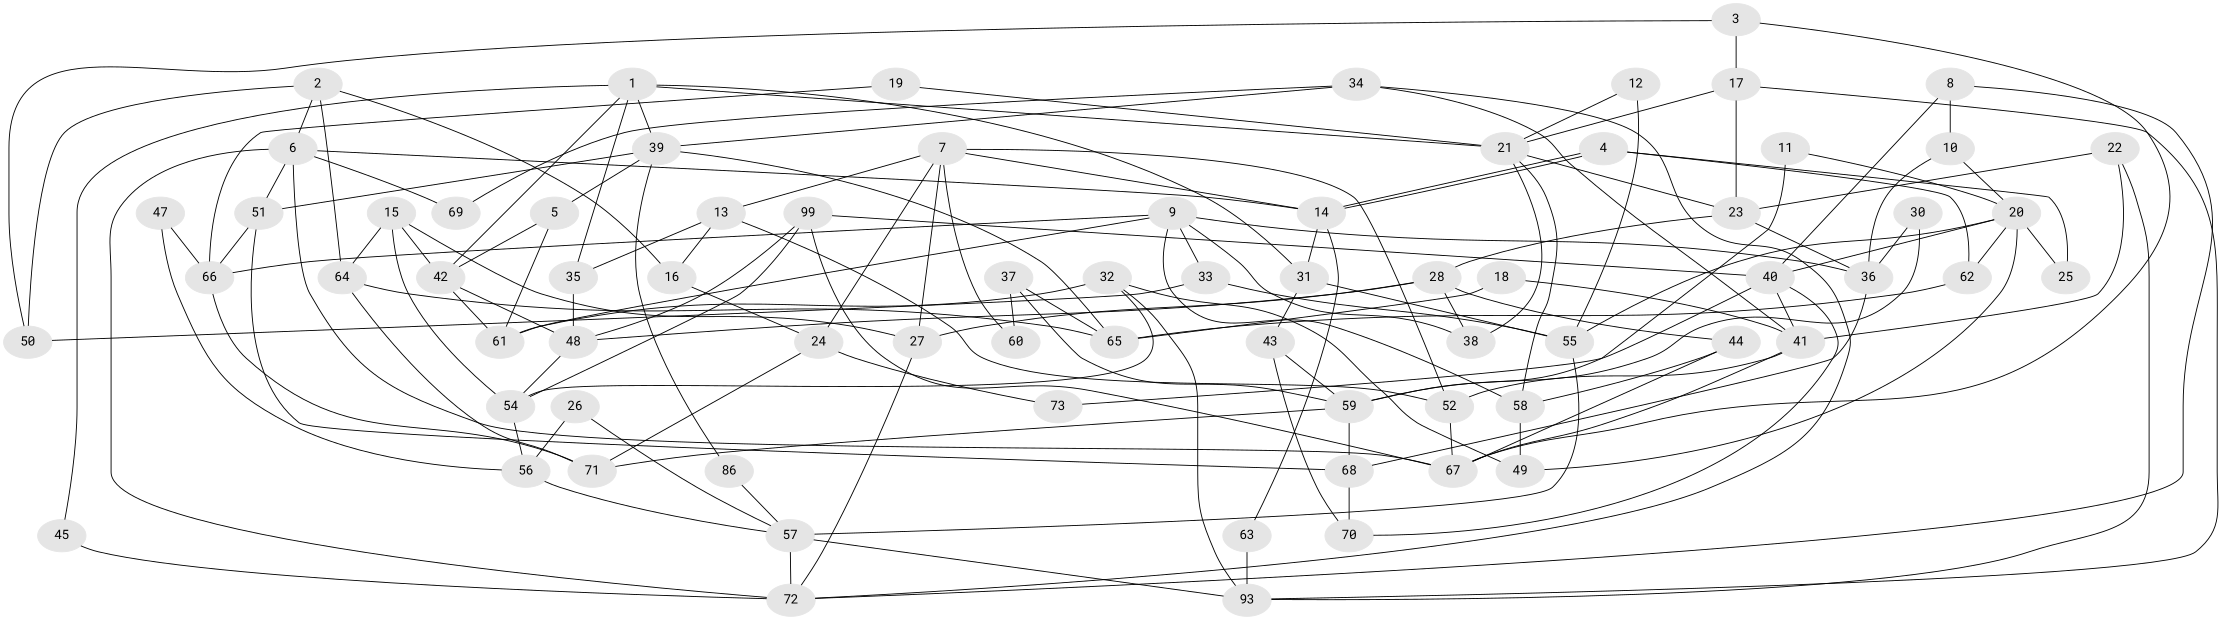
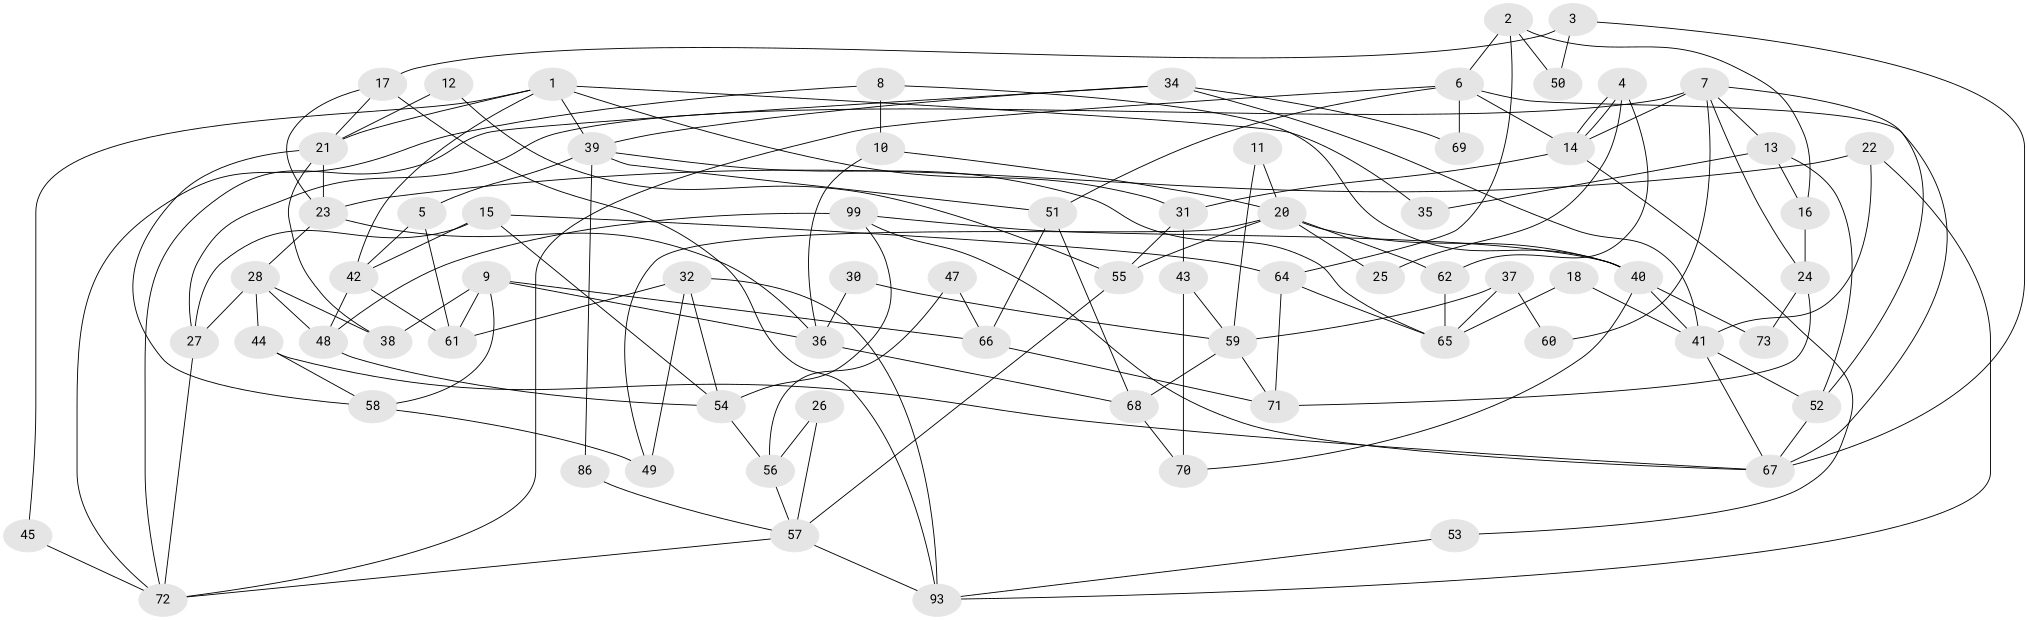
(896, 84) -> none
(1206, 278) -> none
(573, 310) -> none
(1247, 536) -> (1455, 536)
